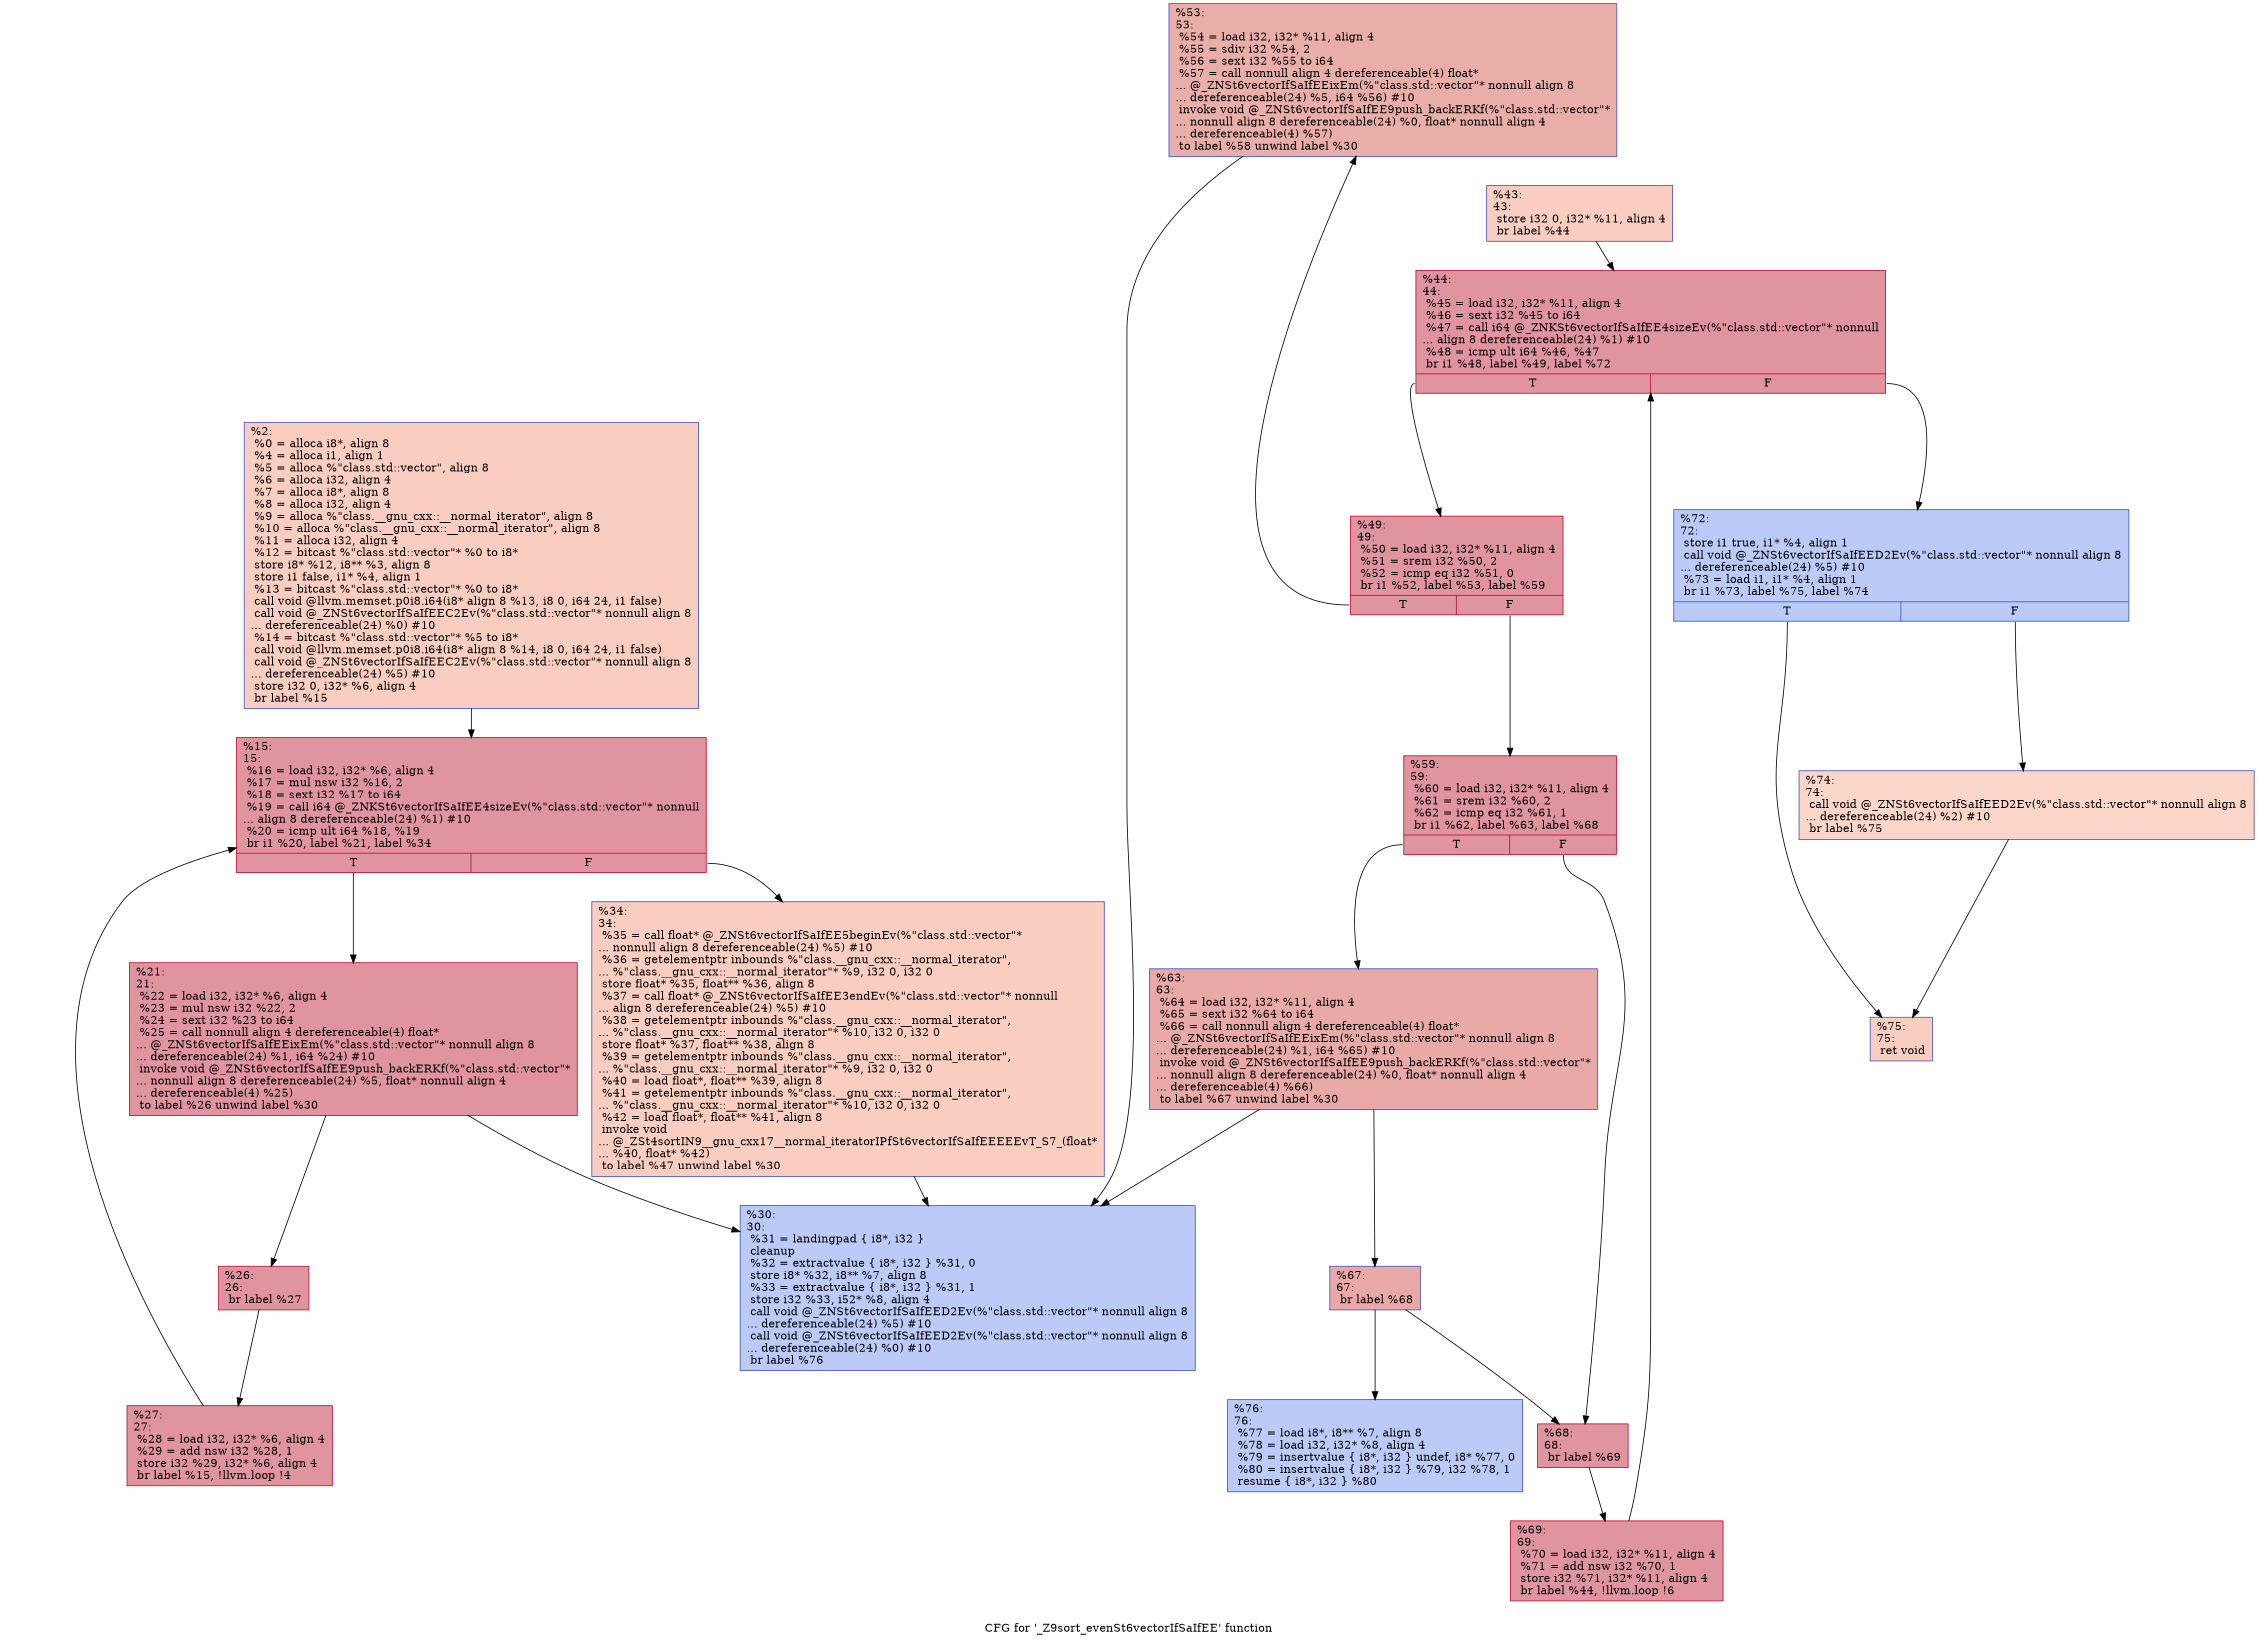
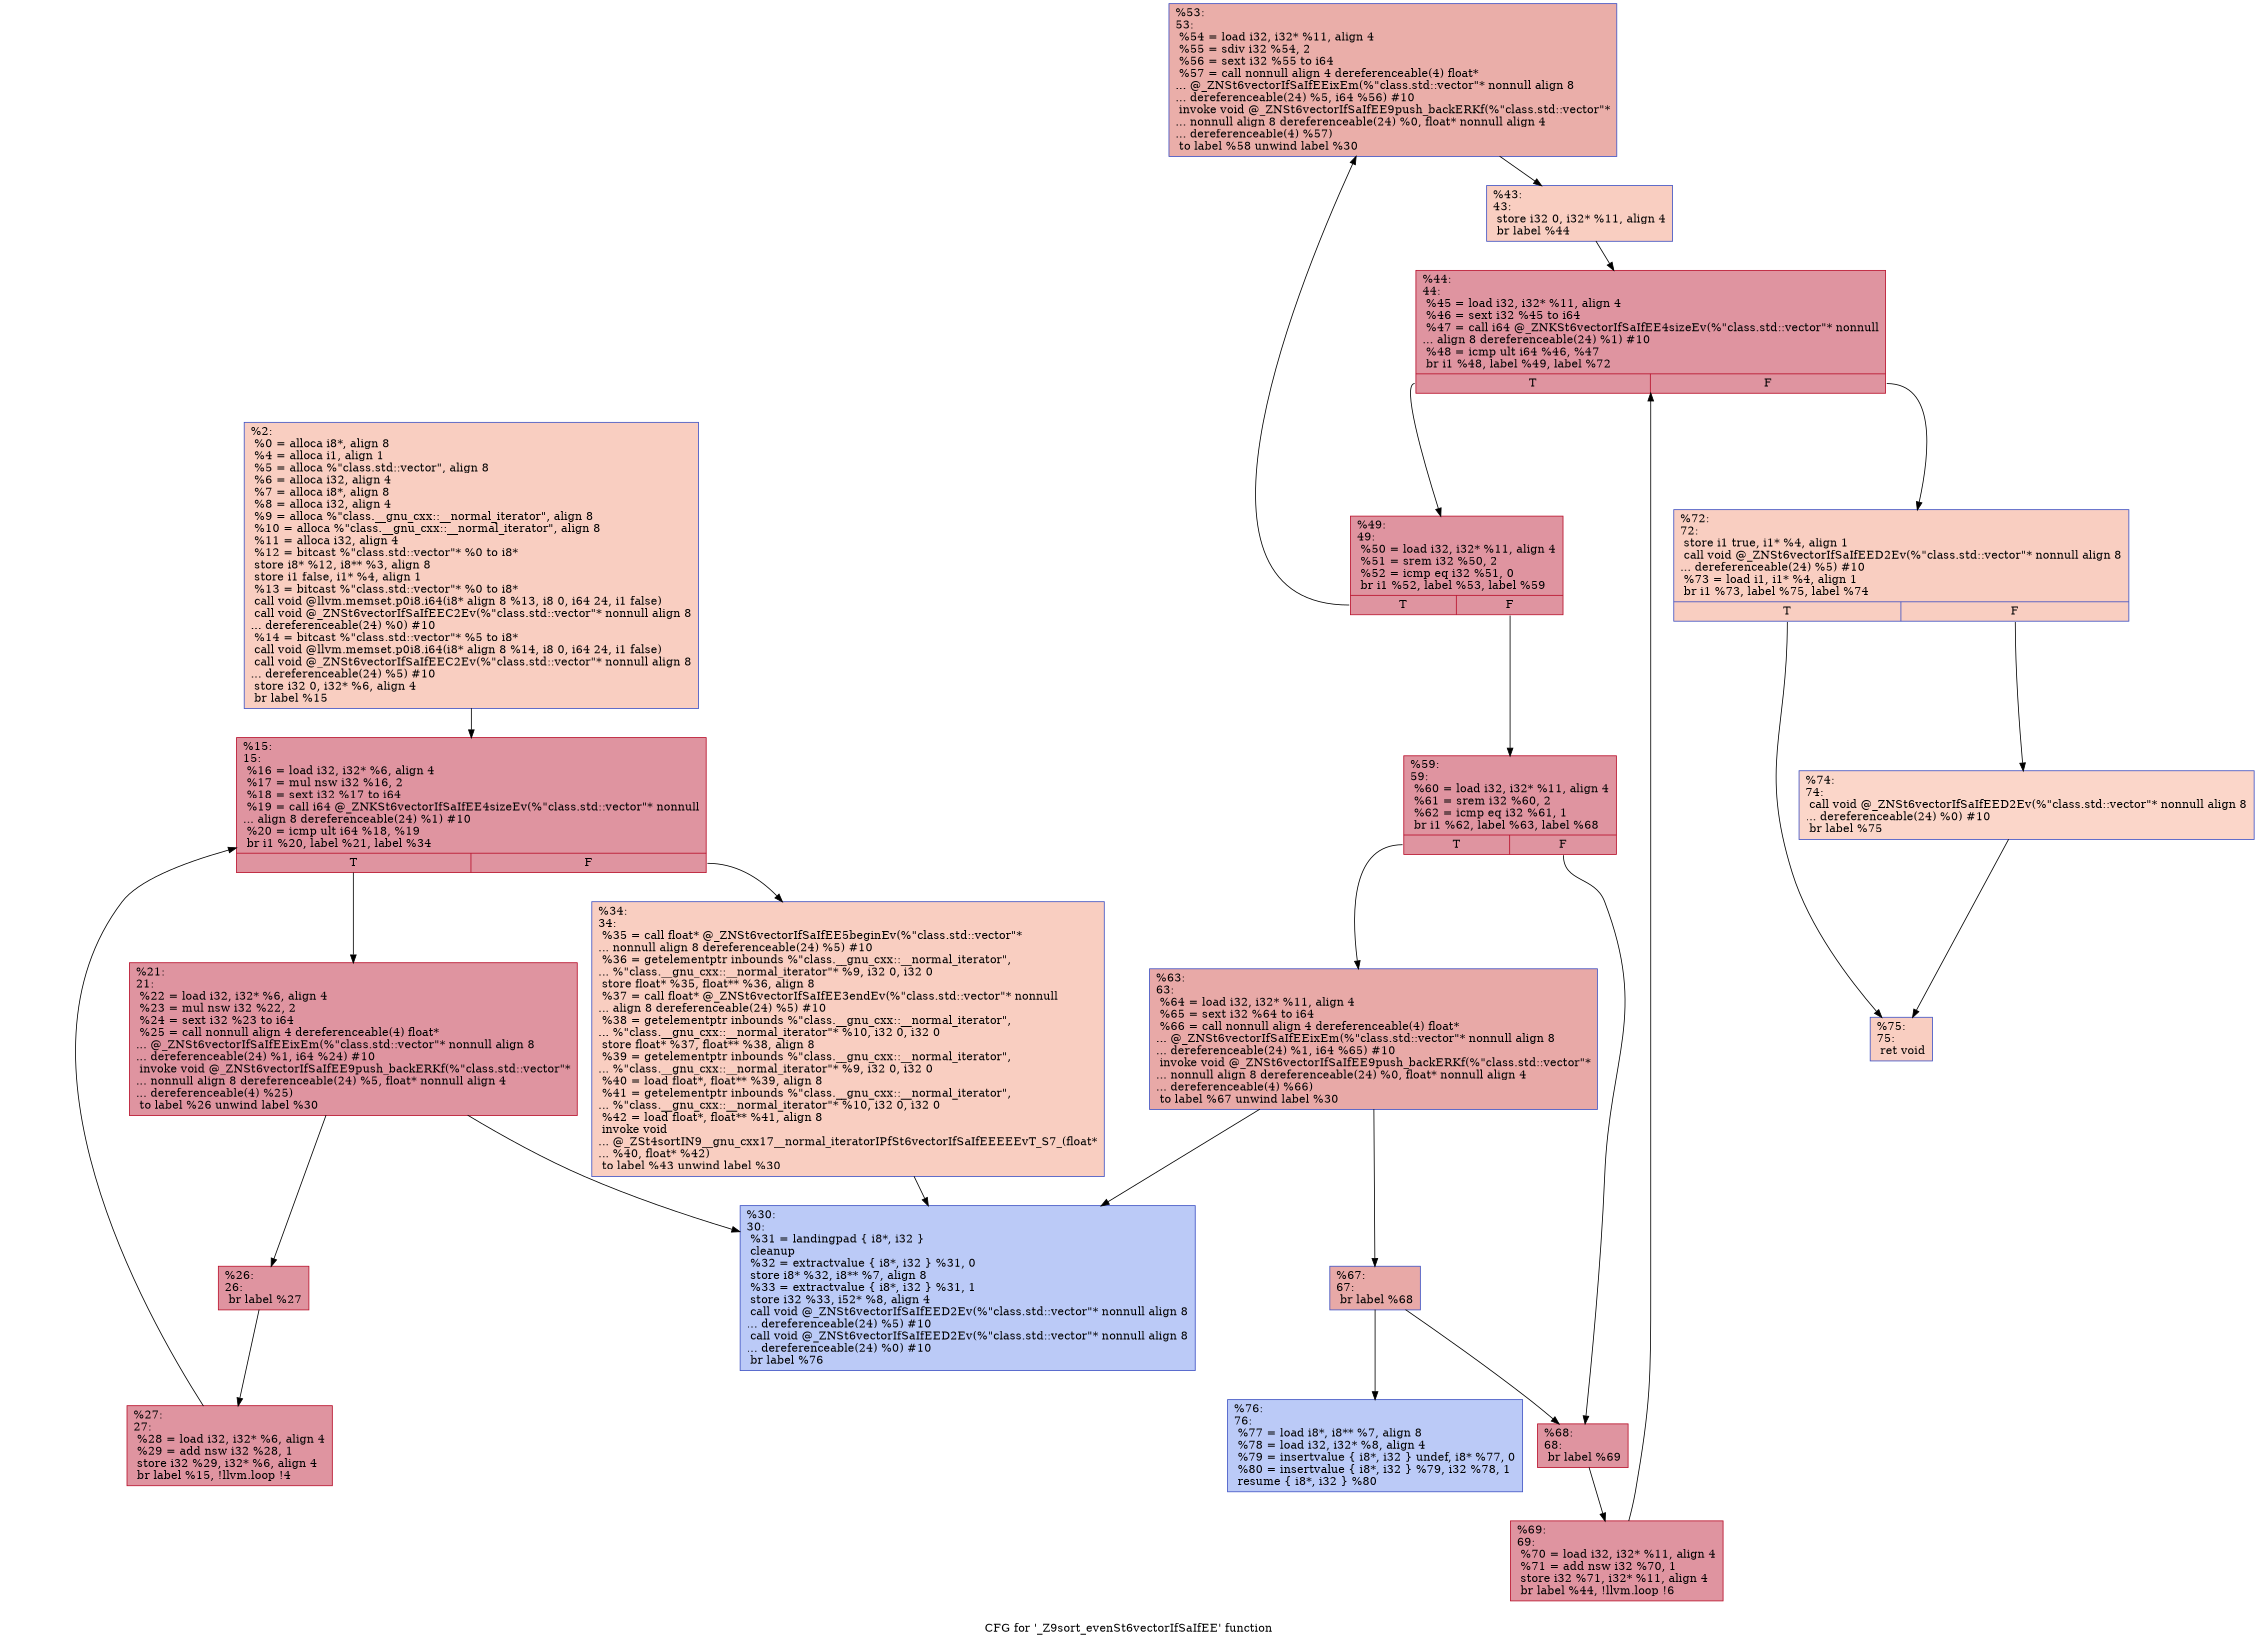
(1901, 565) -> (1901, 565)
(1127, 660) -> (1517, 169)
(1898, 817) -> (1898, 817)
(690, 1166) -> (690, 1166)
